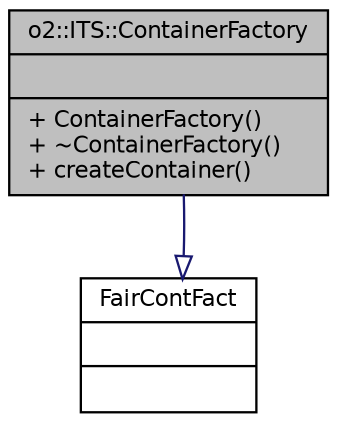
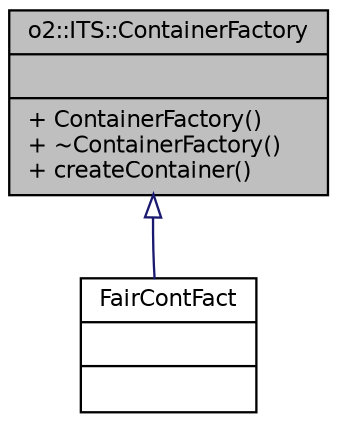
(184, 225) -> (153, 249)
